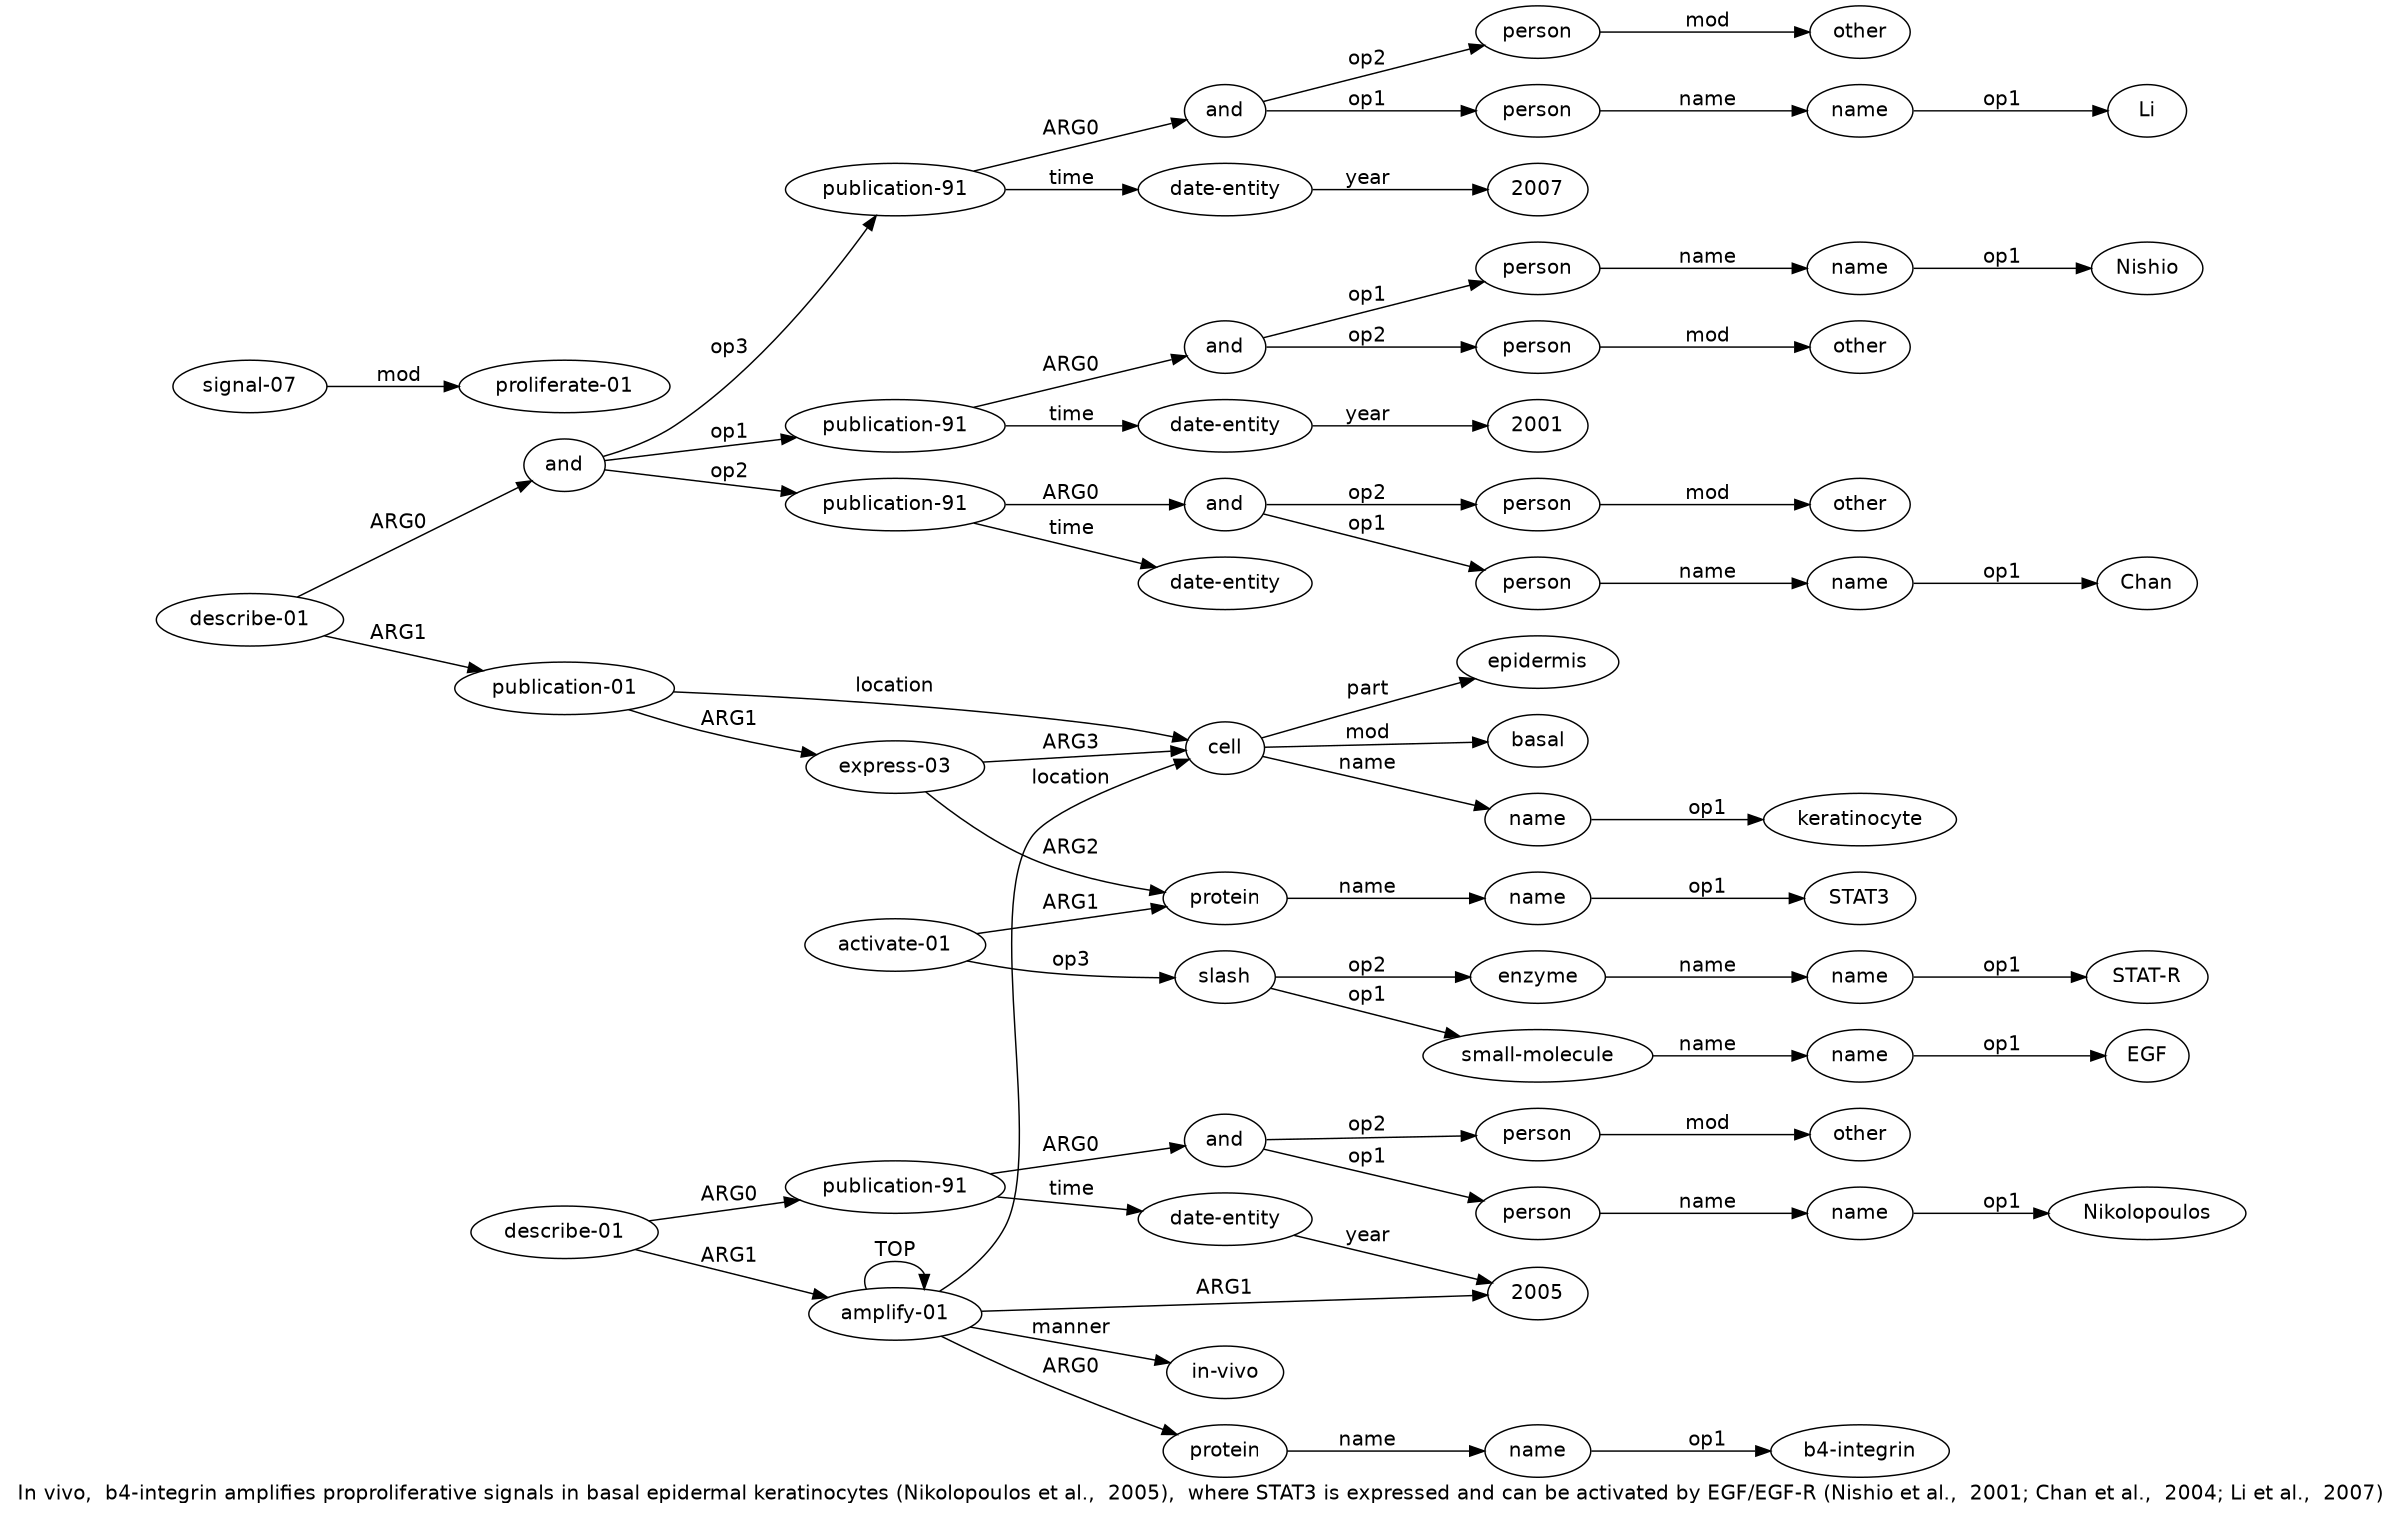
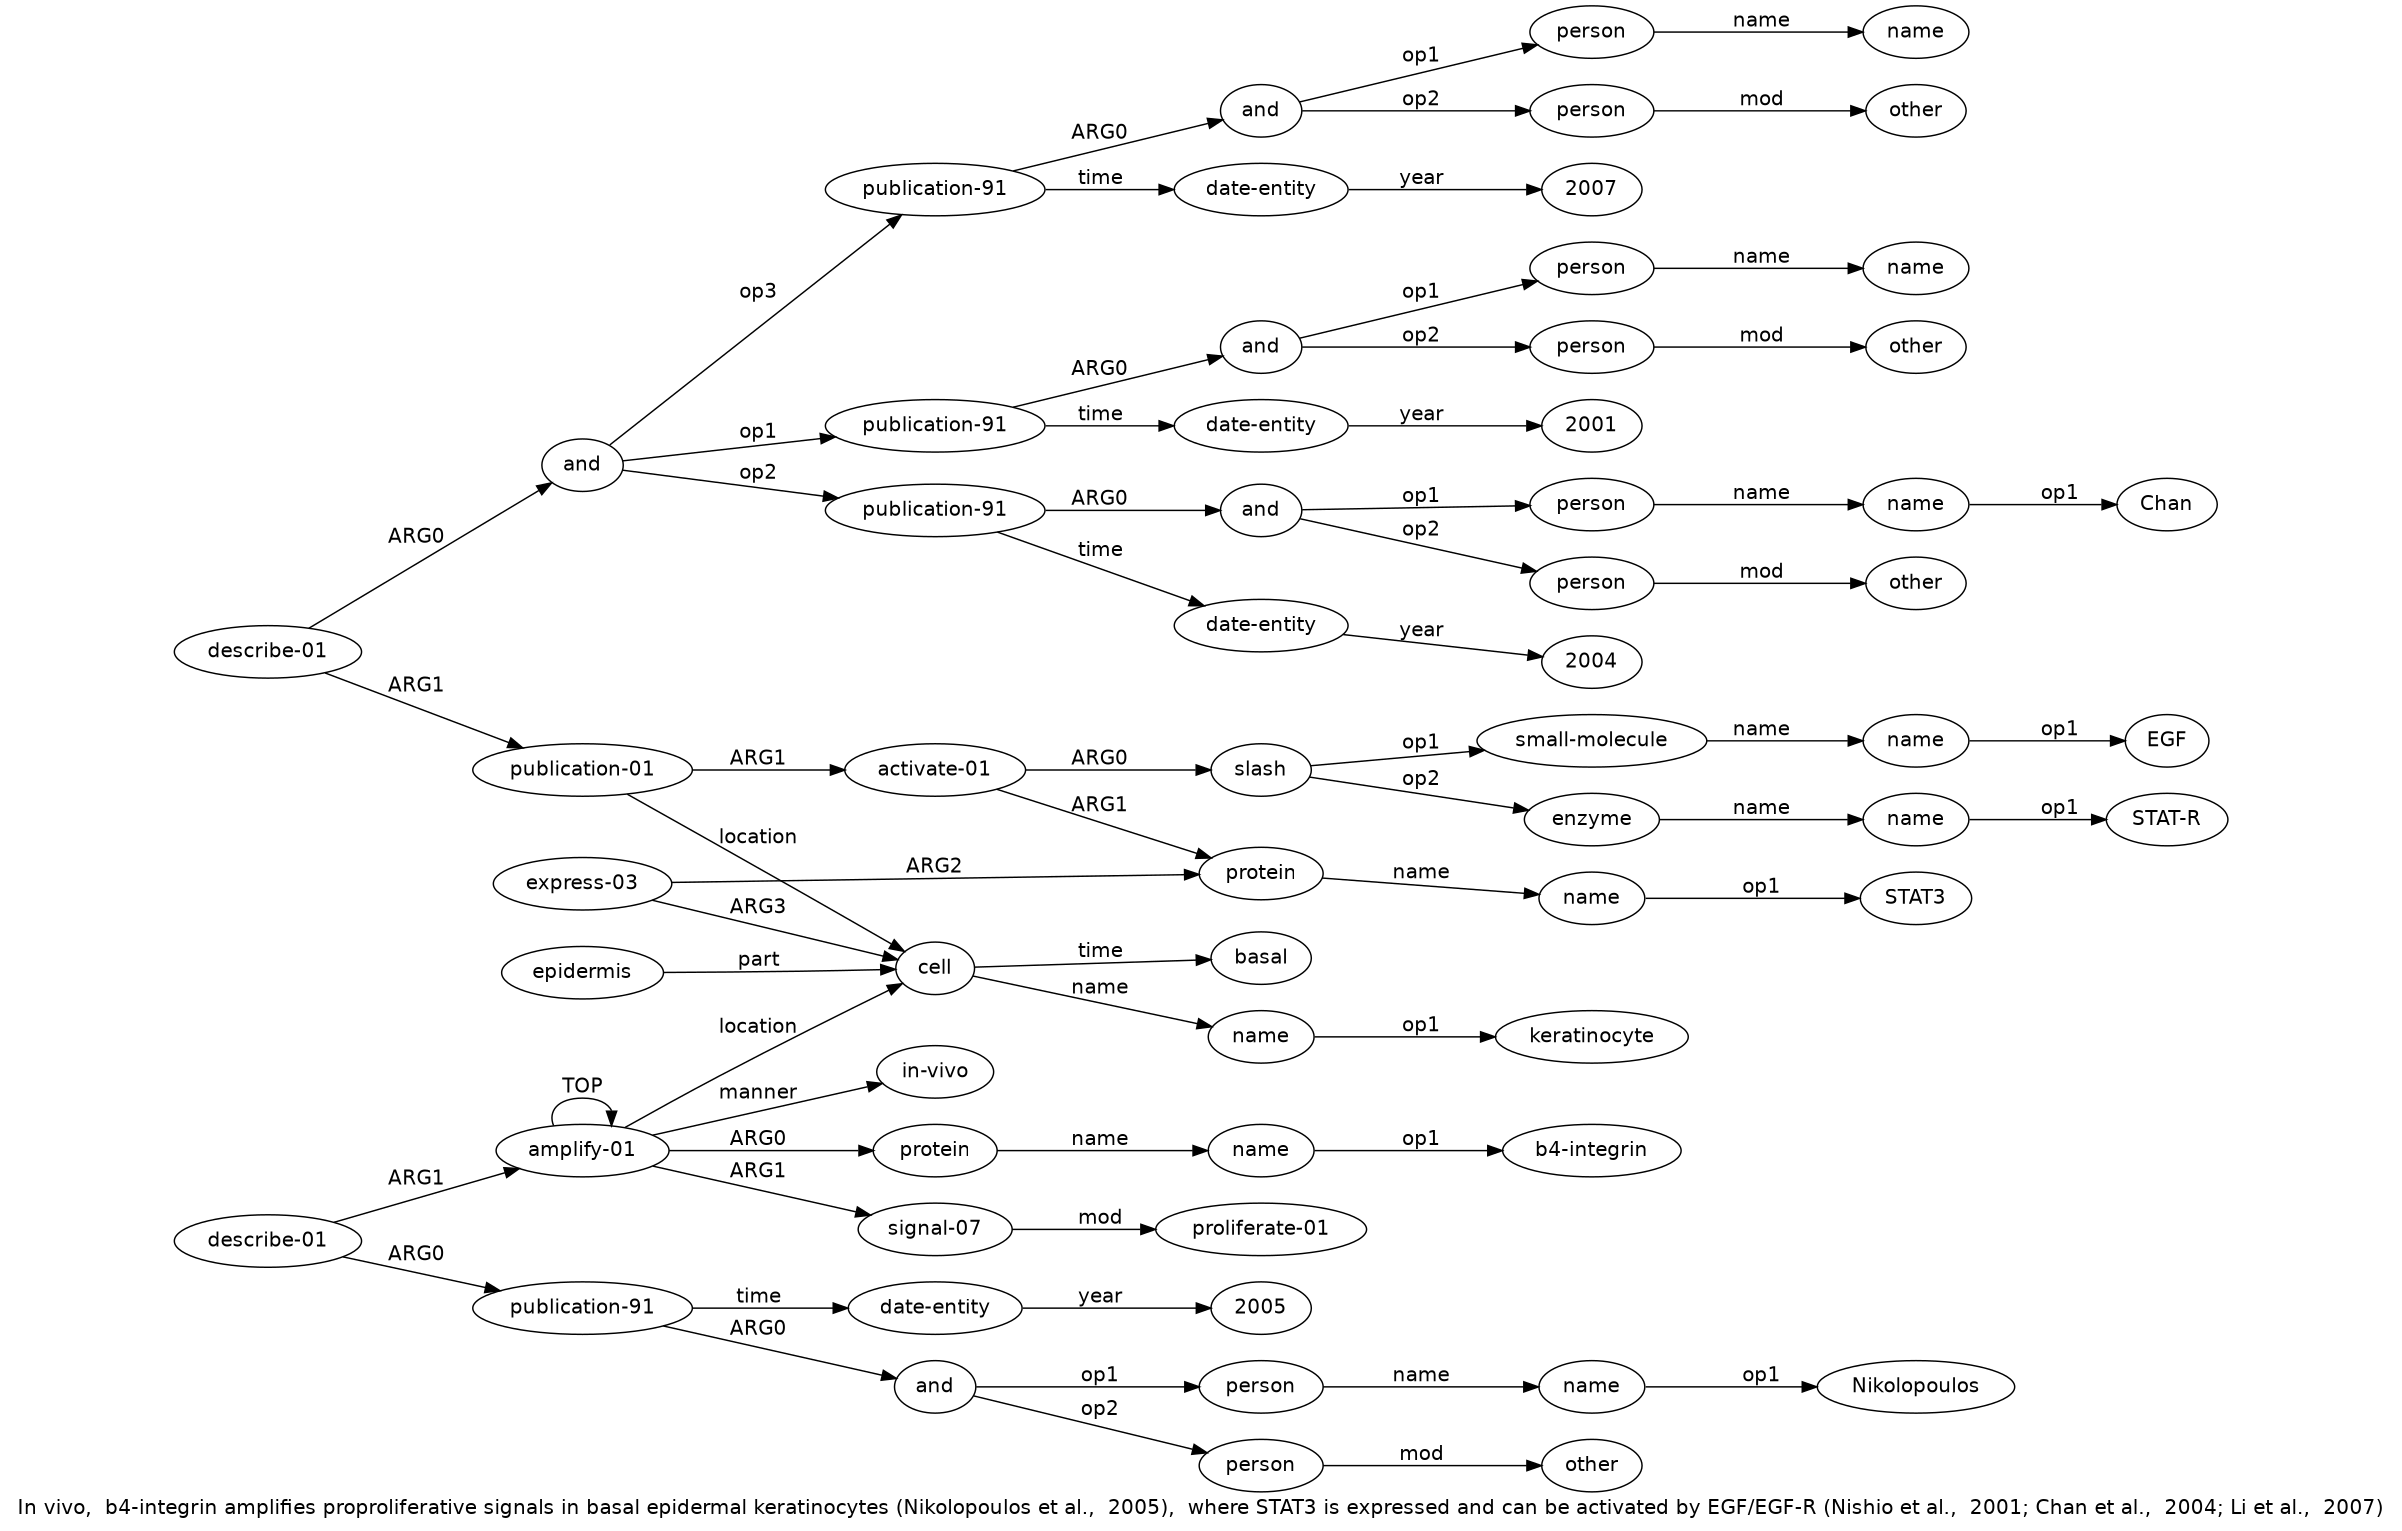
(2147, 111) -> none
(2147, 268) -> none
none -> (1592, 662)
(1361, 710) -> (772, 972)
(1368, 733) -> (1101, 952)
(714, 734) -> (761, 770)
(1072, 960) -> (1101, 759)
(1227, 1303) -> (754, 1189)
